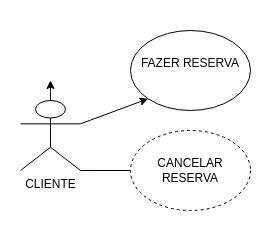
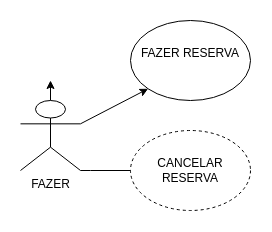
(191, 71) -> (191, 61)
(51, 185) -> (51, 185)
